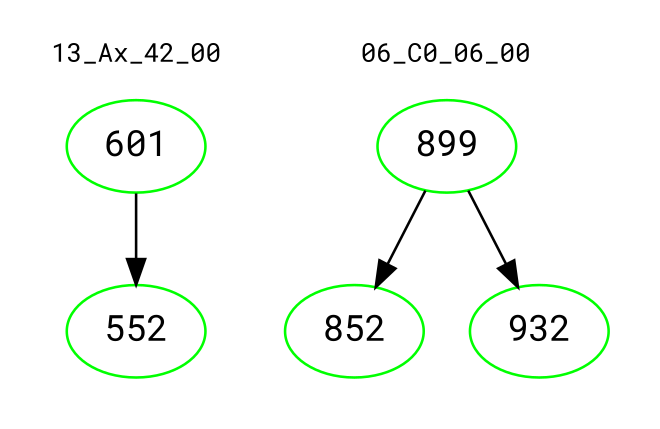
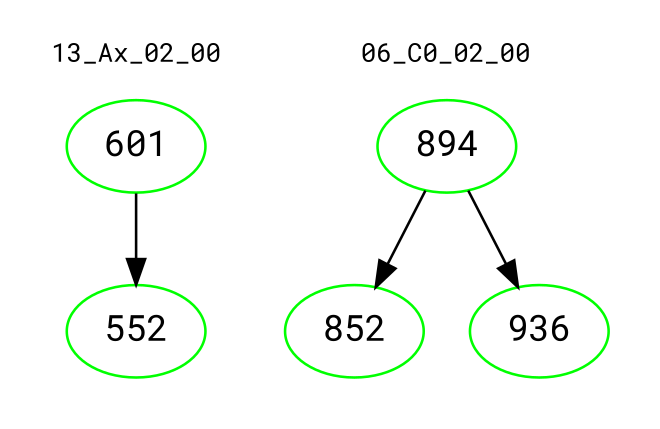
(137, 55) -> (137, 55)
(447, 55) -> (447, 55)
(447, 146) -> (447, 146)
(539, 331) -> (539, 331)
